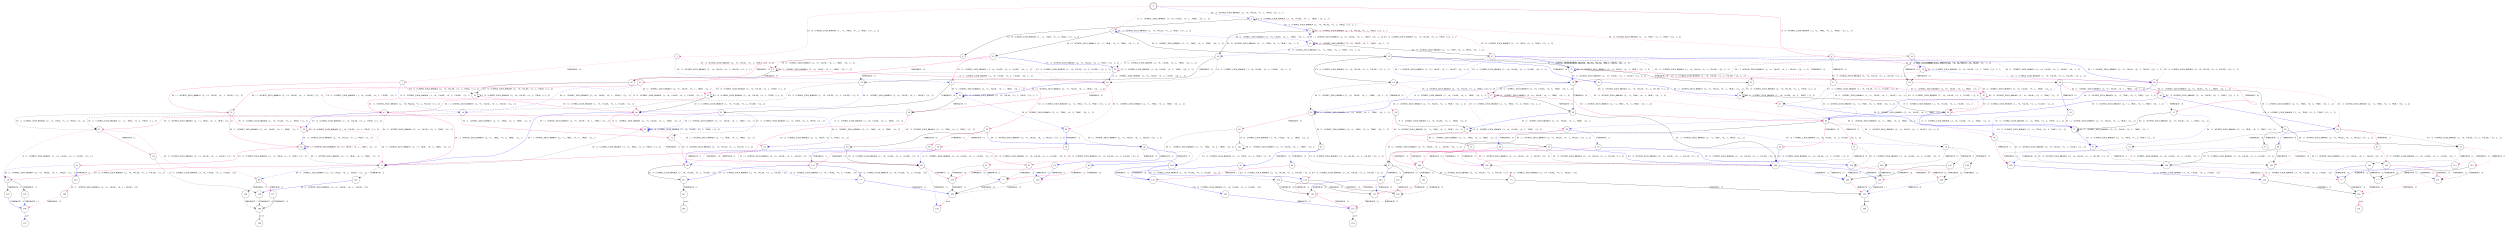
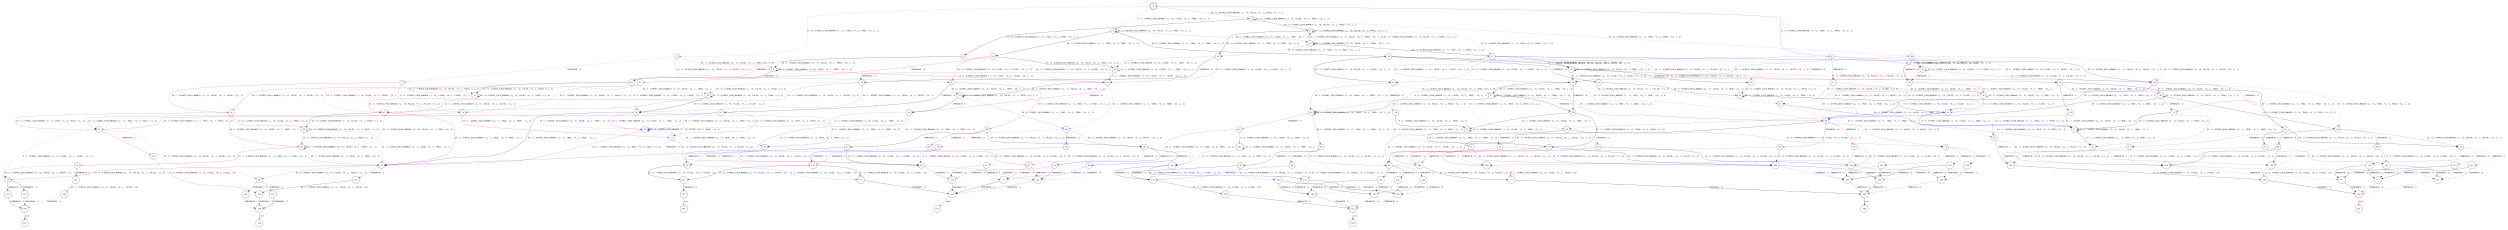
(555, 106) -> none
(1676, 141) -> (1592, 140)
(933, 184) -> (979, 169)
